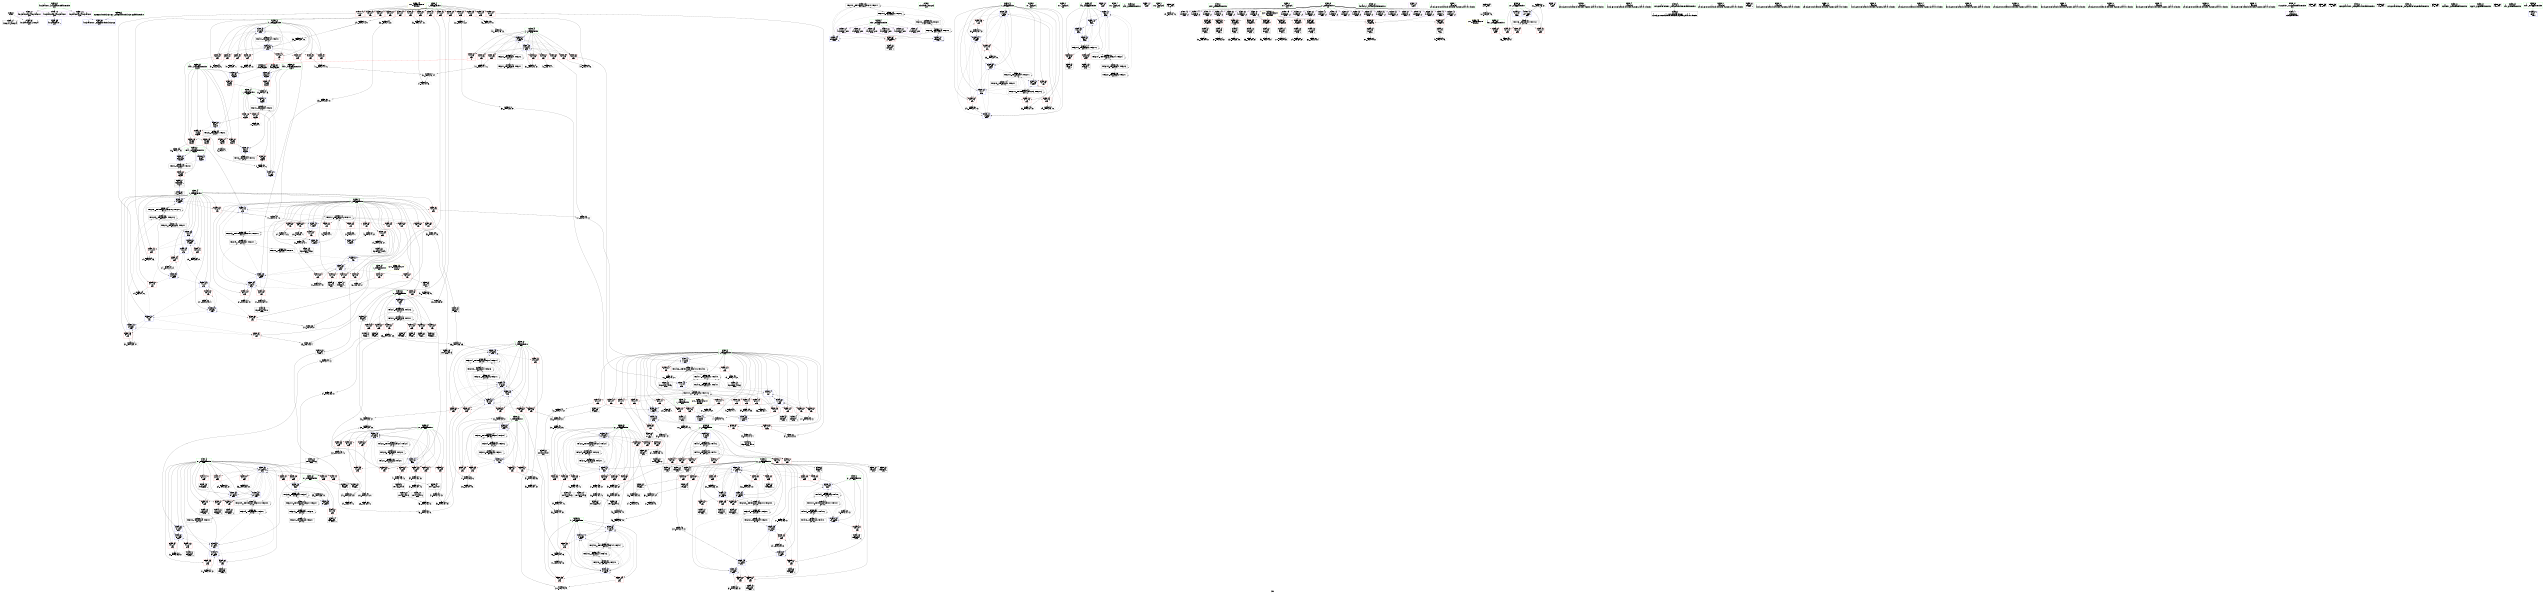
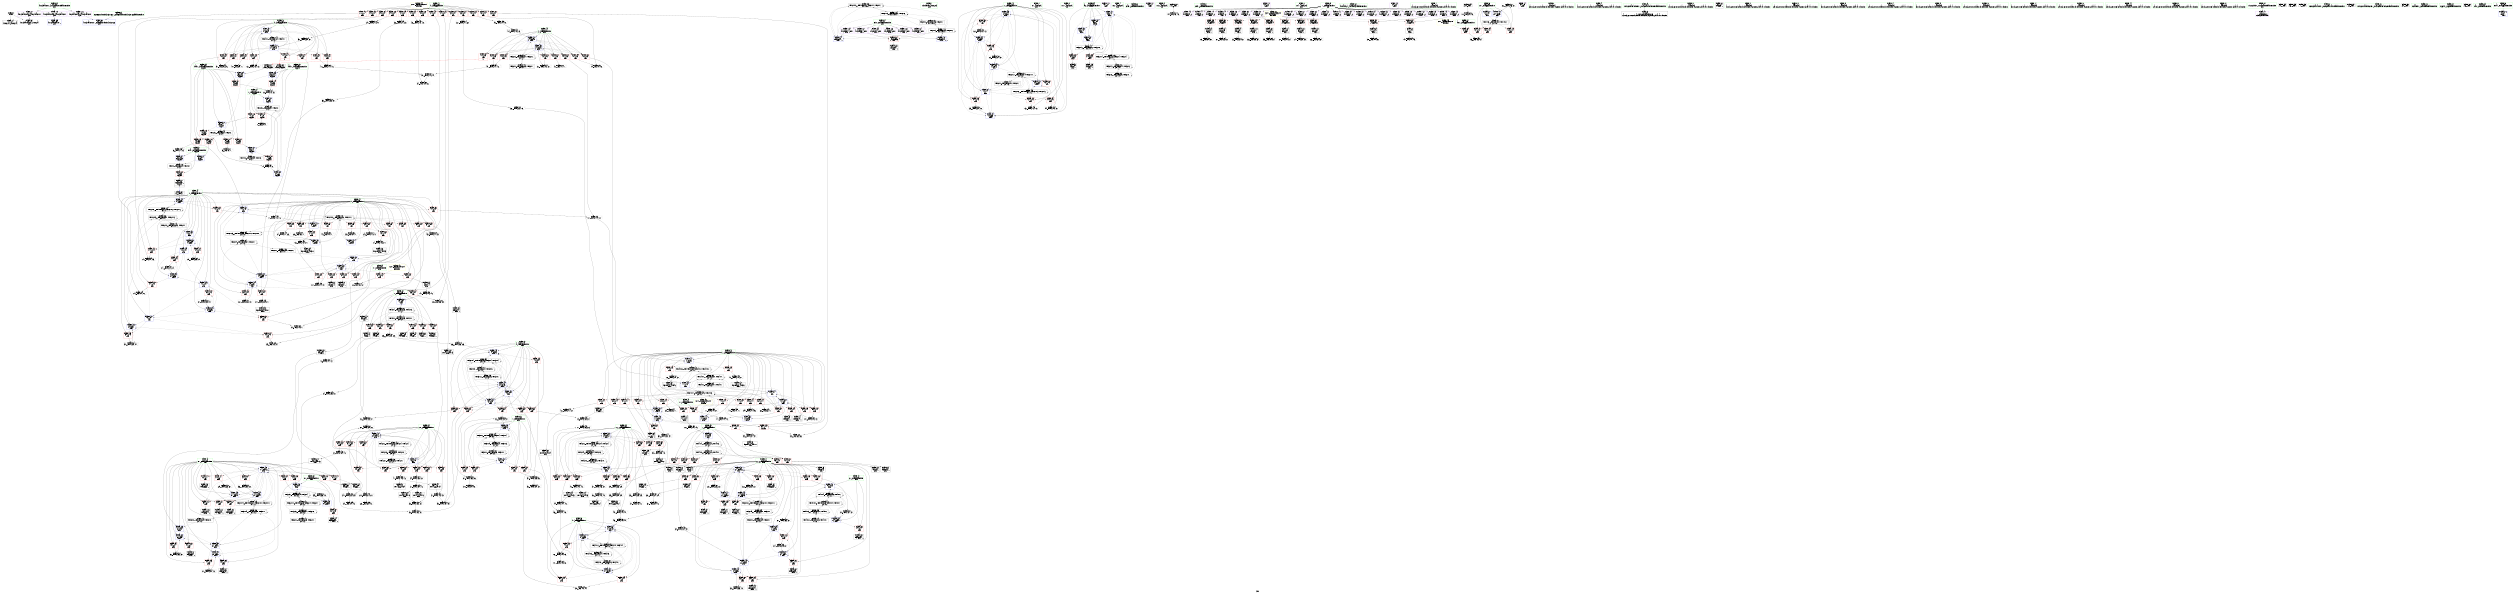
none -> (1266, 5)
(1092, 24) -> (1095, 24)
